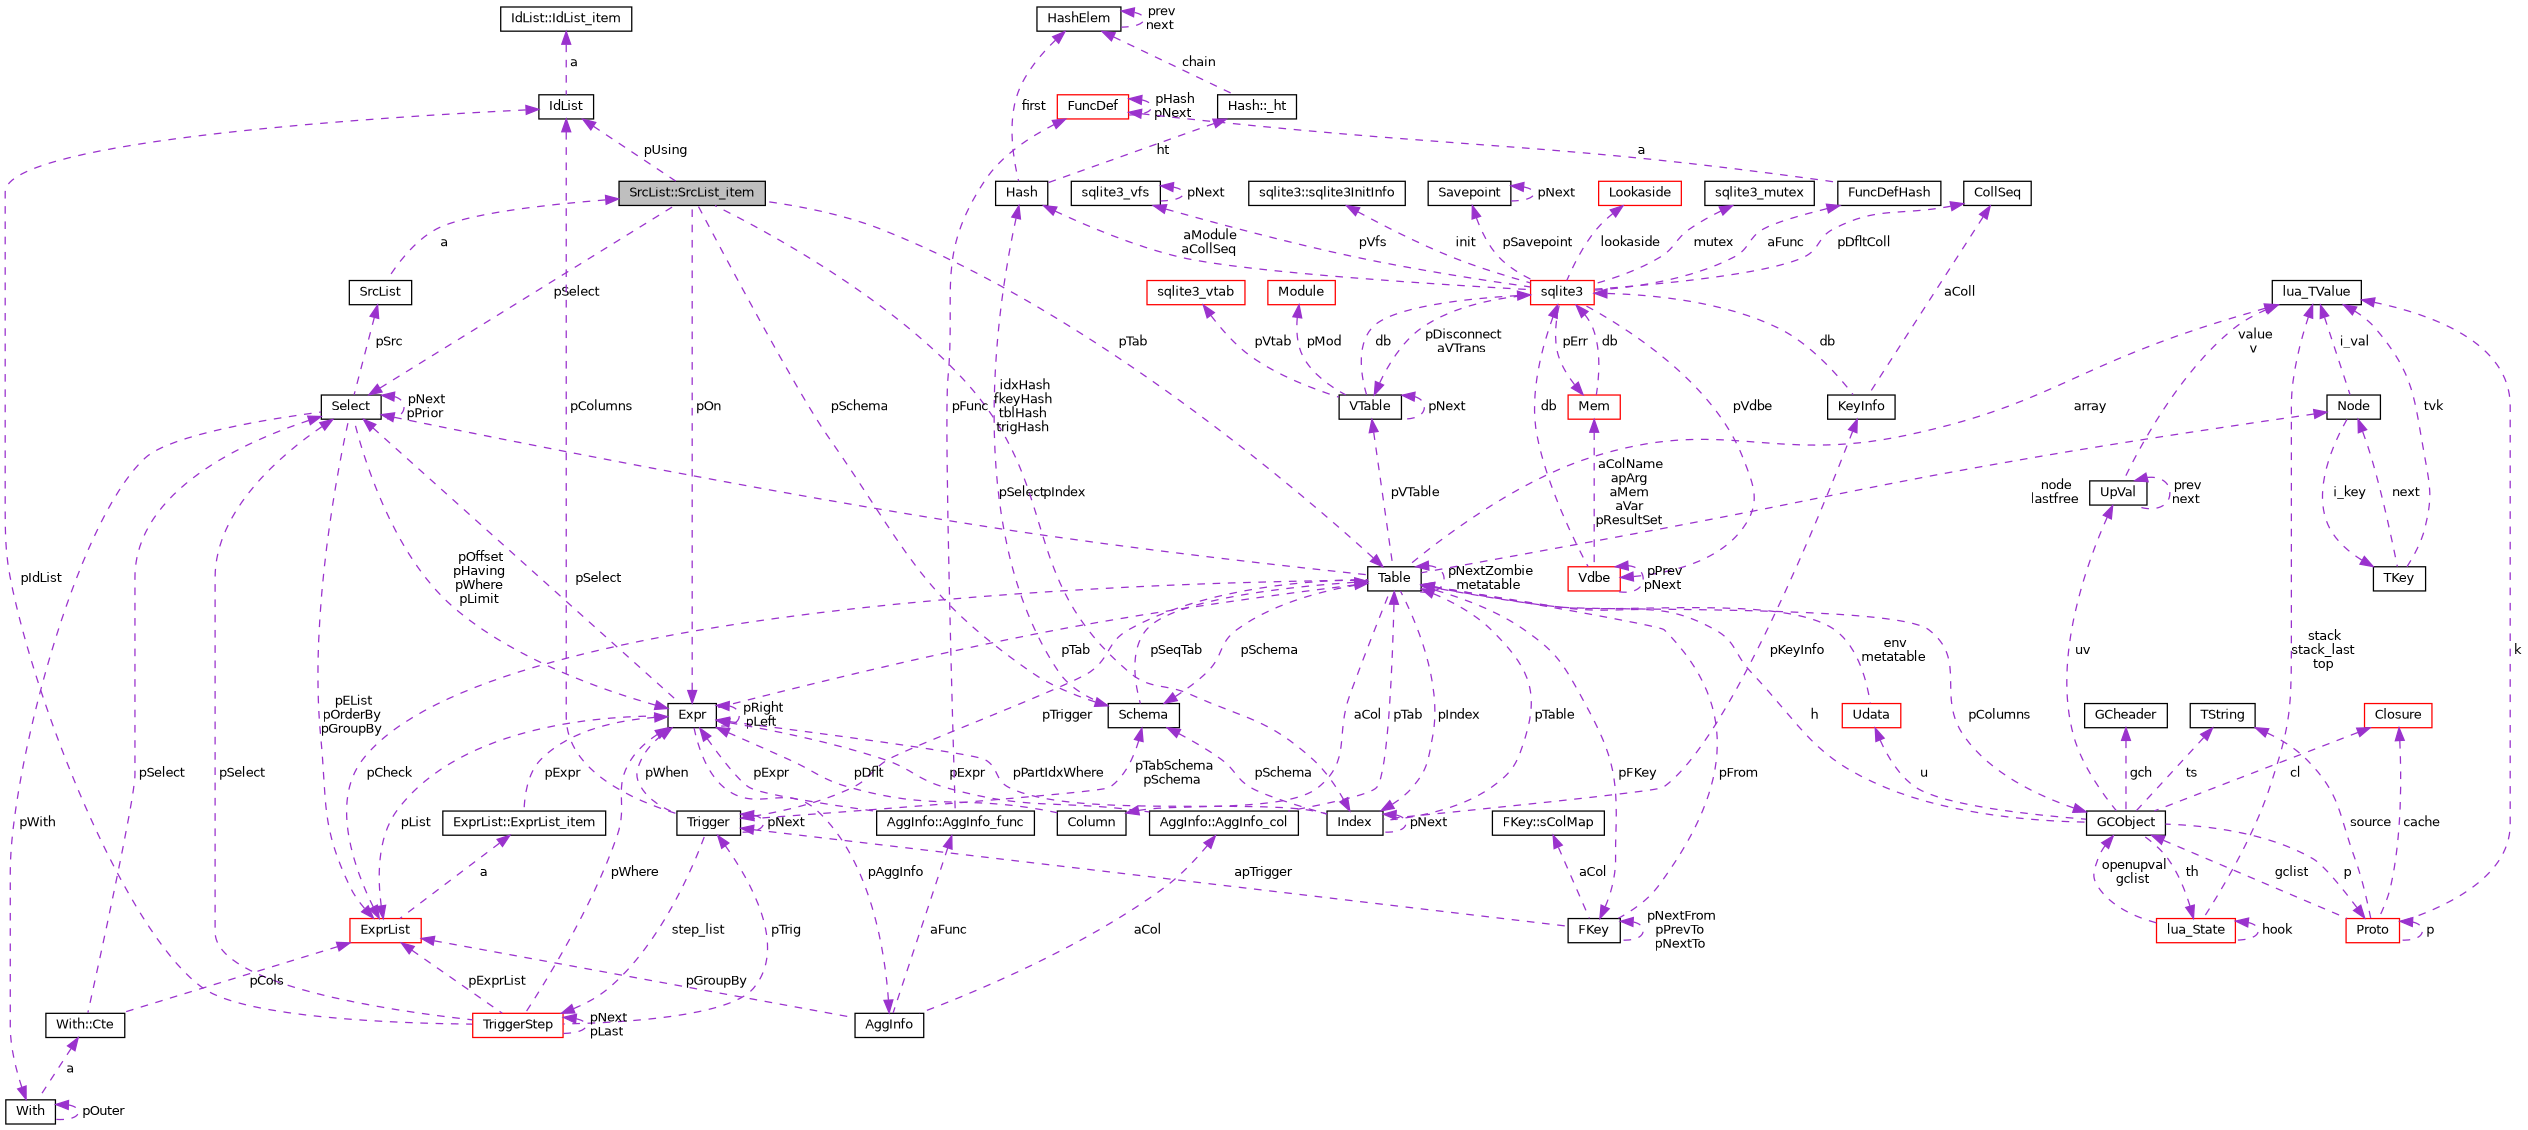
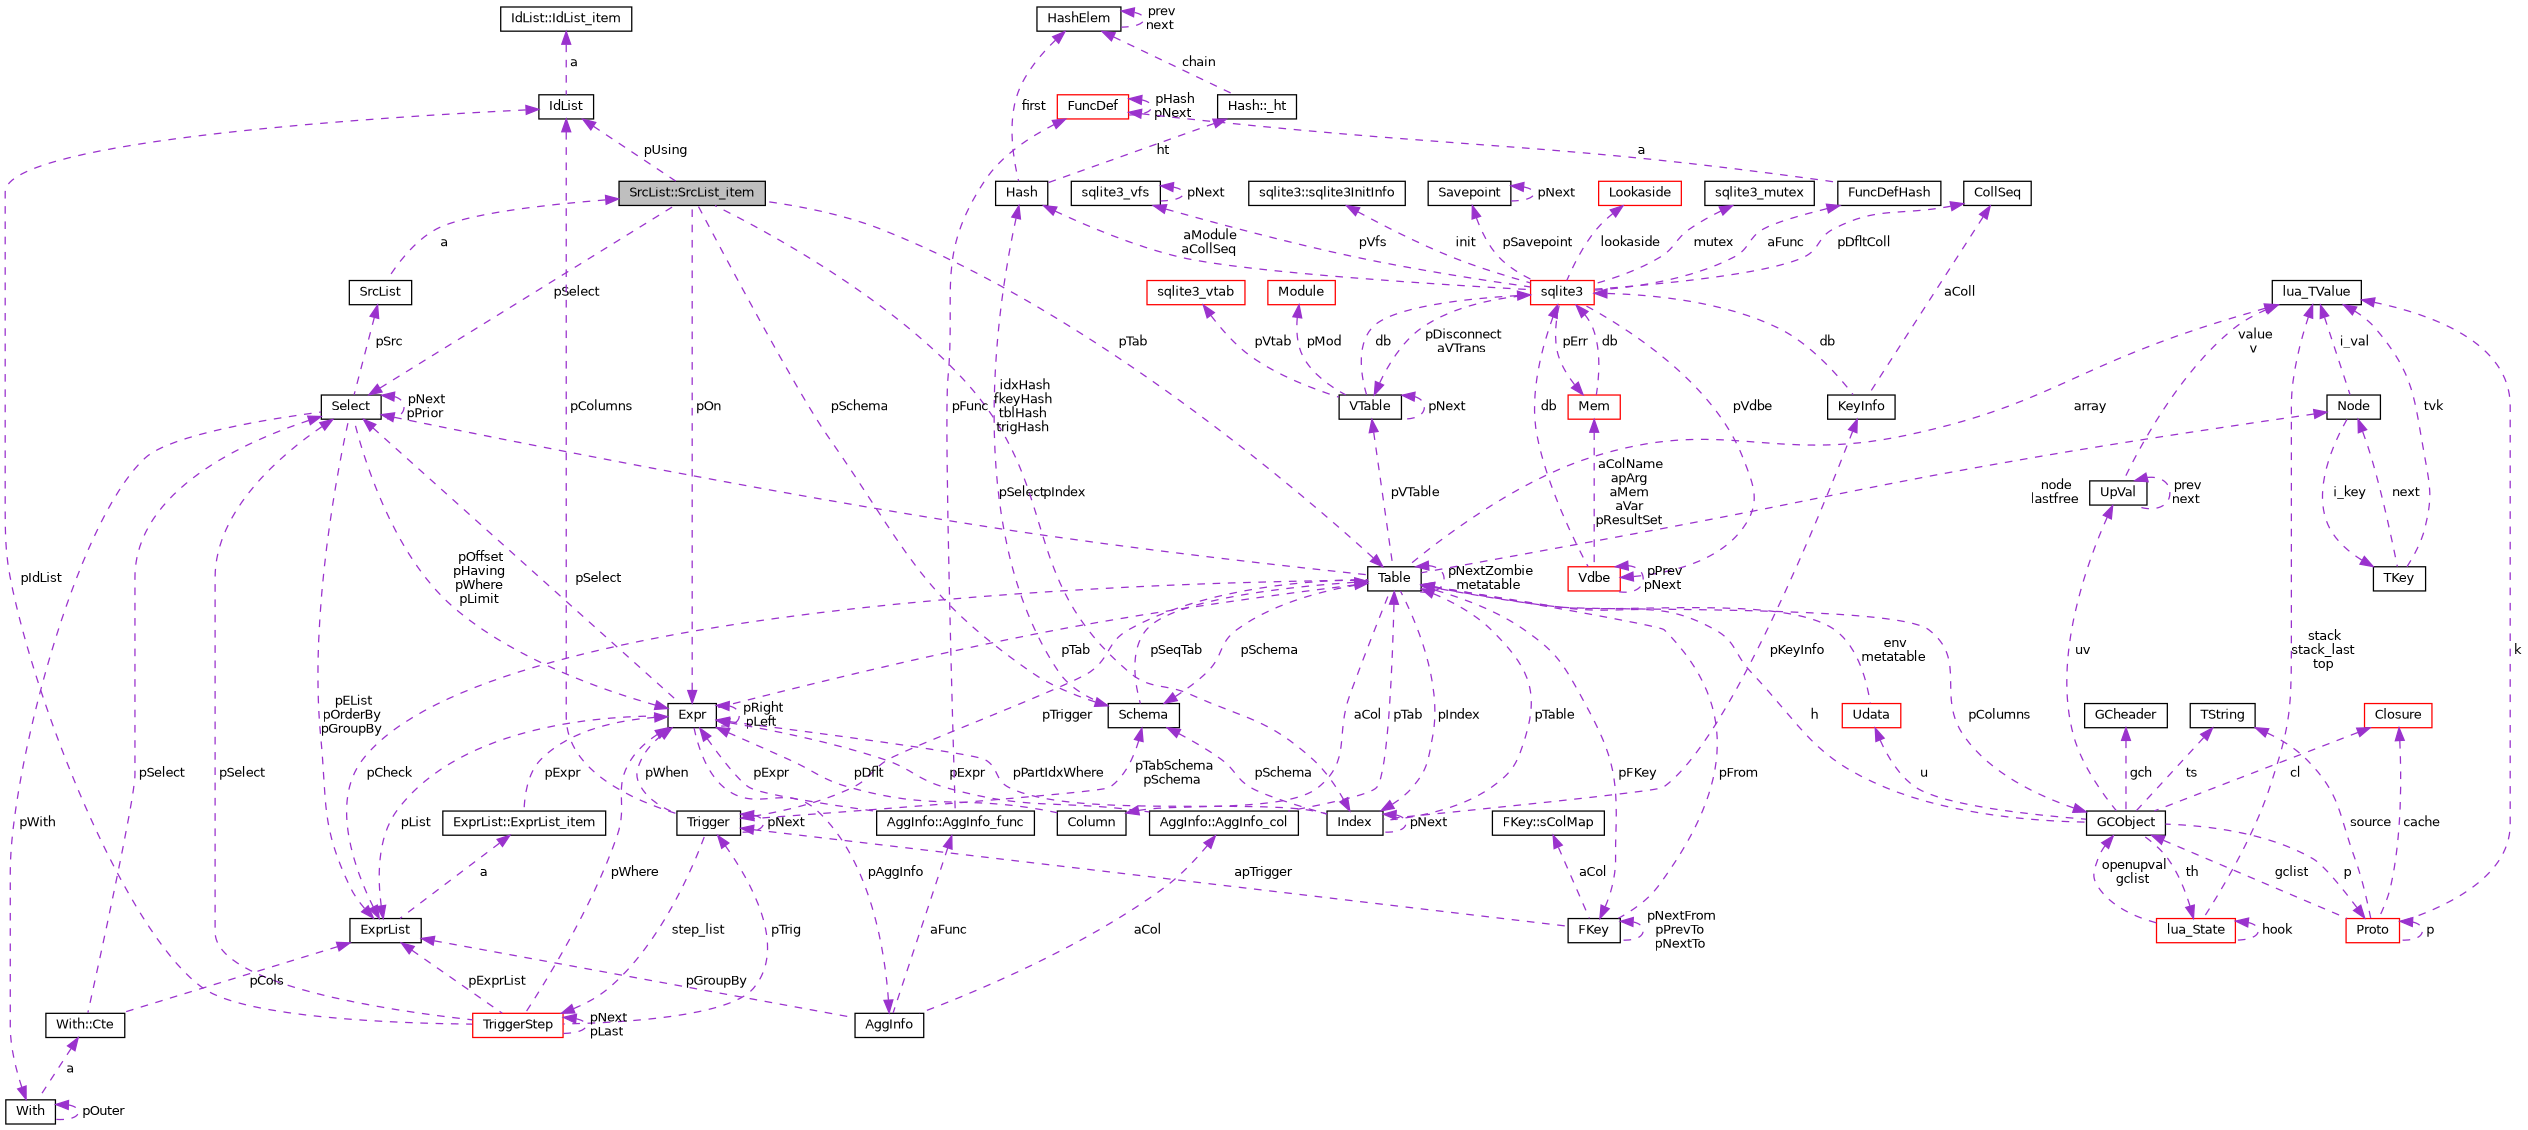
(386, 931) -> (386, 931)
